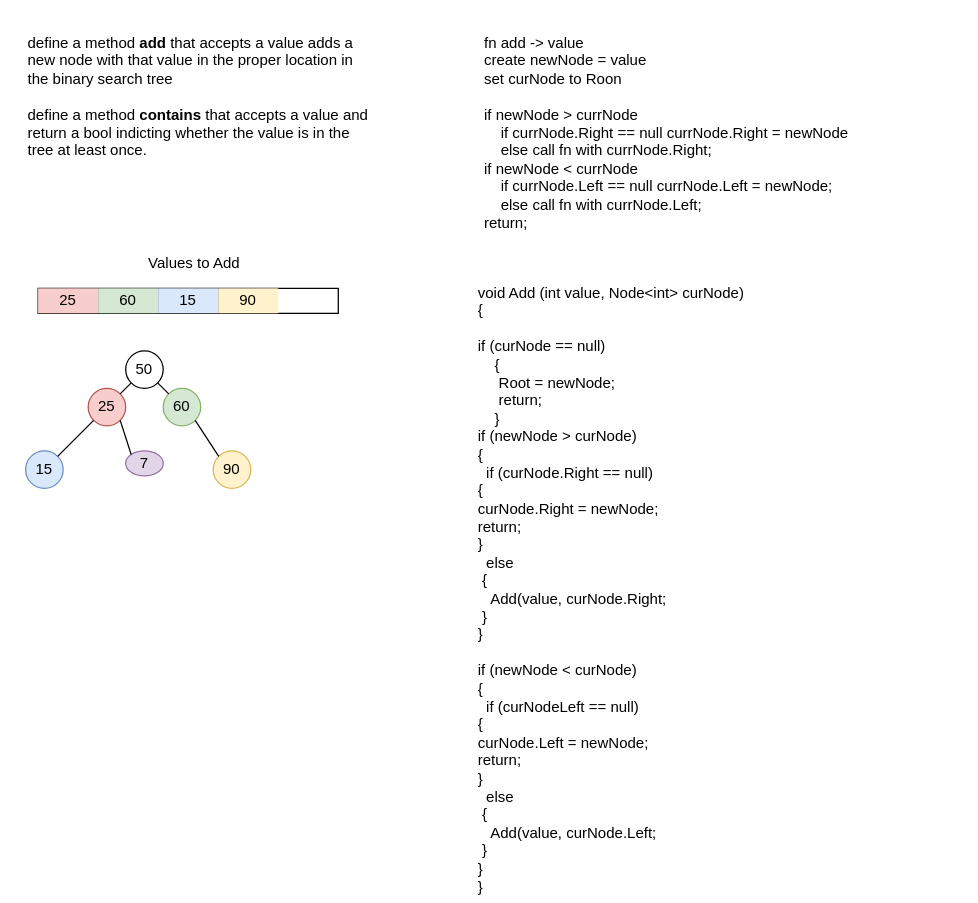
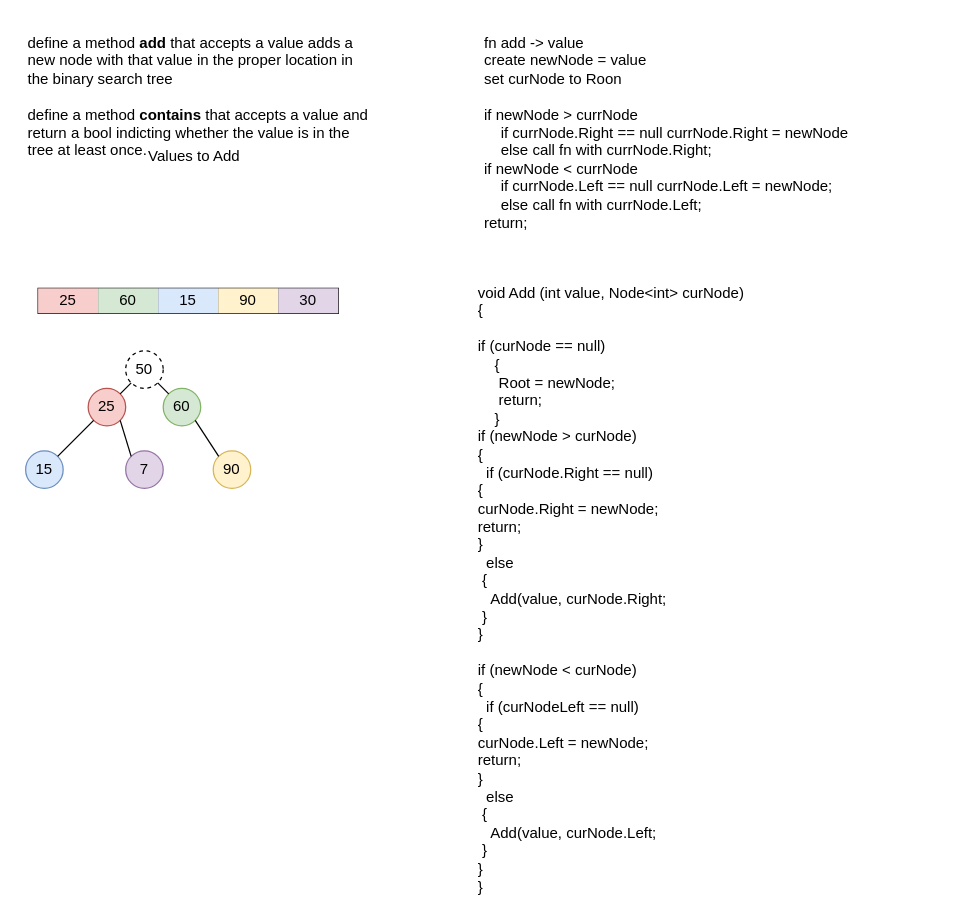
(194, 263) -> (194, 157)
none -> (308, 301)
(144, 369) -> (144, 369)
(144, 463) -> (144, 469)
